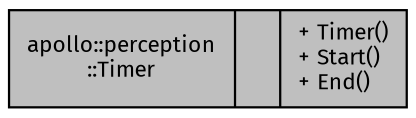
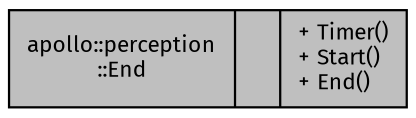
(122, 70) -> (122, 70)
